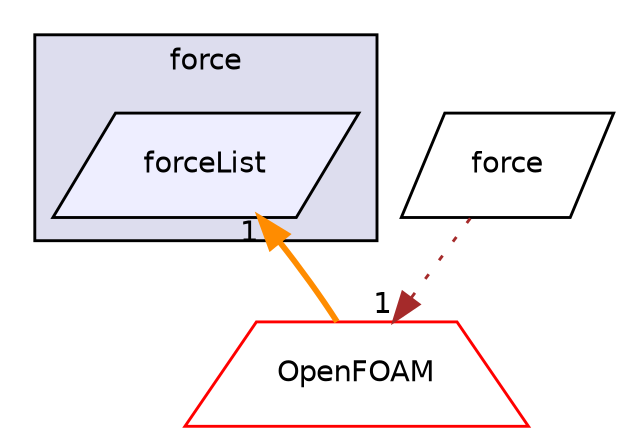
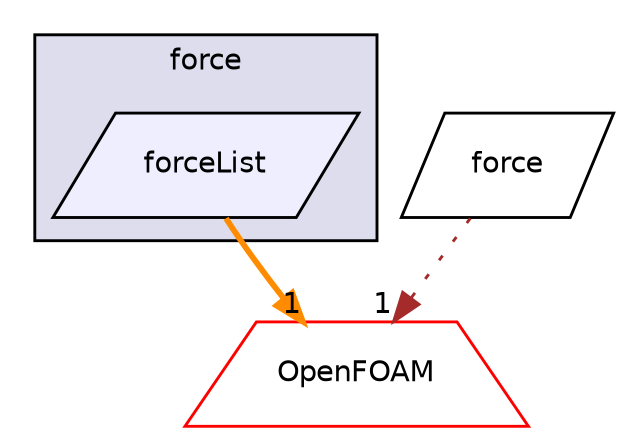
(309, 281) -> (254, 259)
